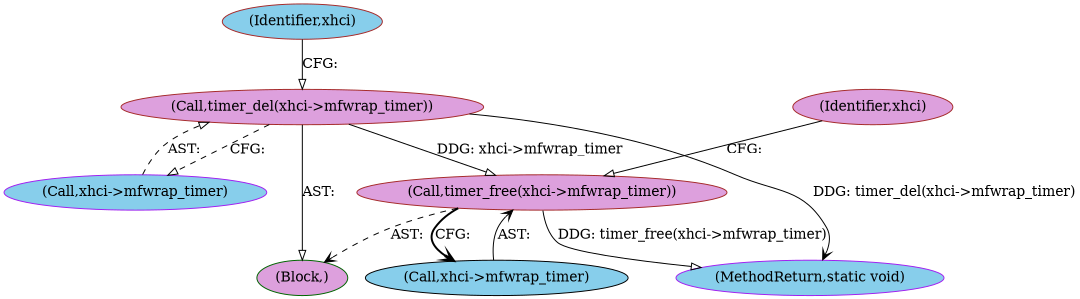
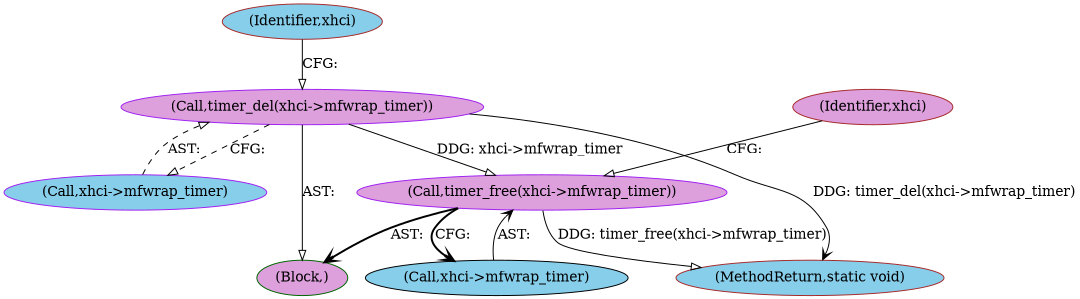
(302, 107) -> (302, 107)
(542, 192) -> (542, 192)
(393, 227) -> (393, 227)
(810, 278) -> (810, 278)
